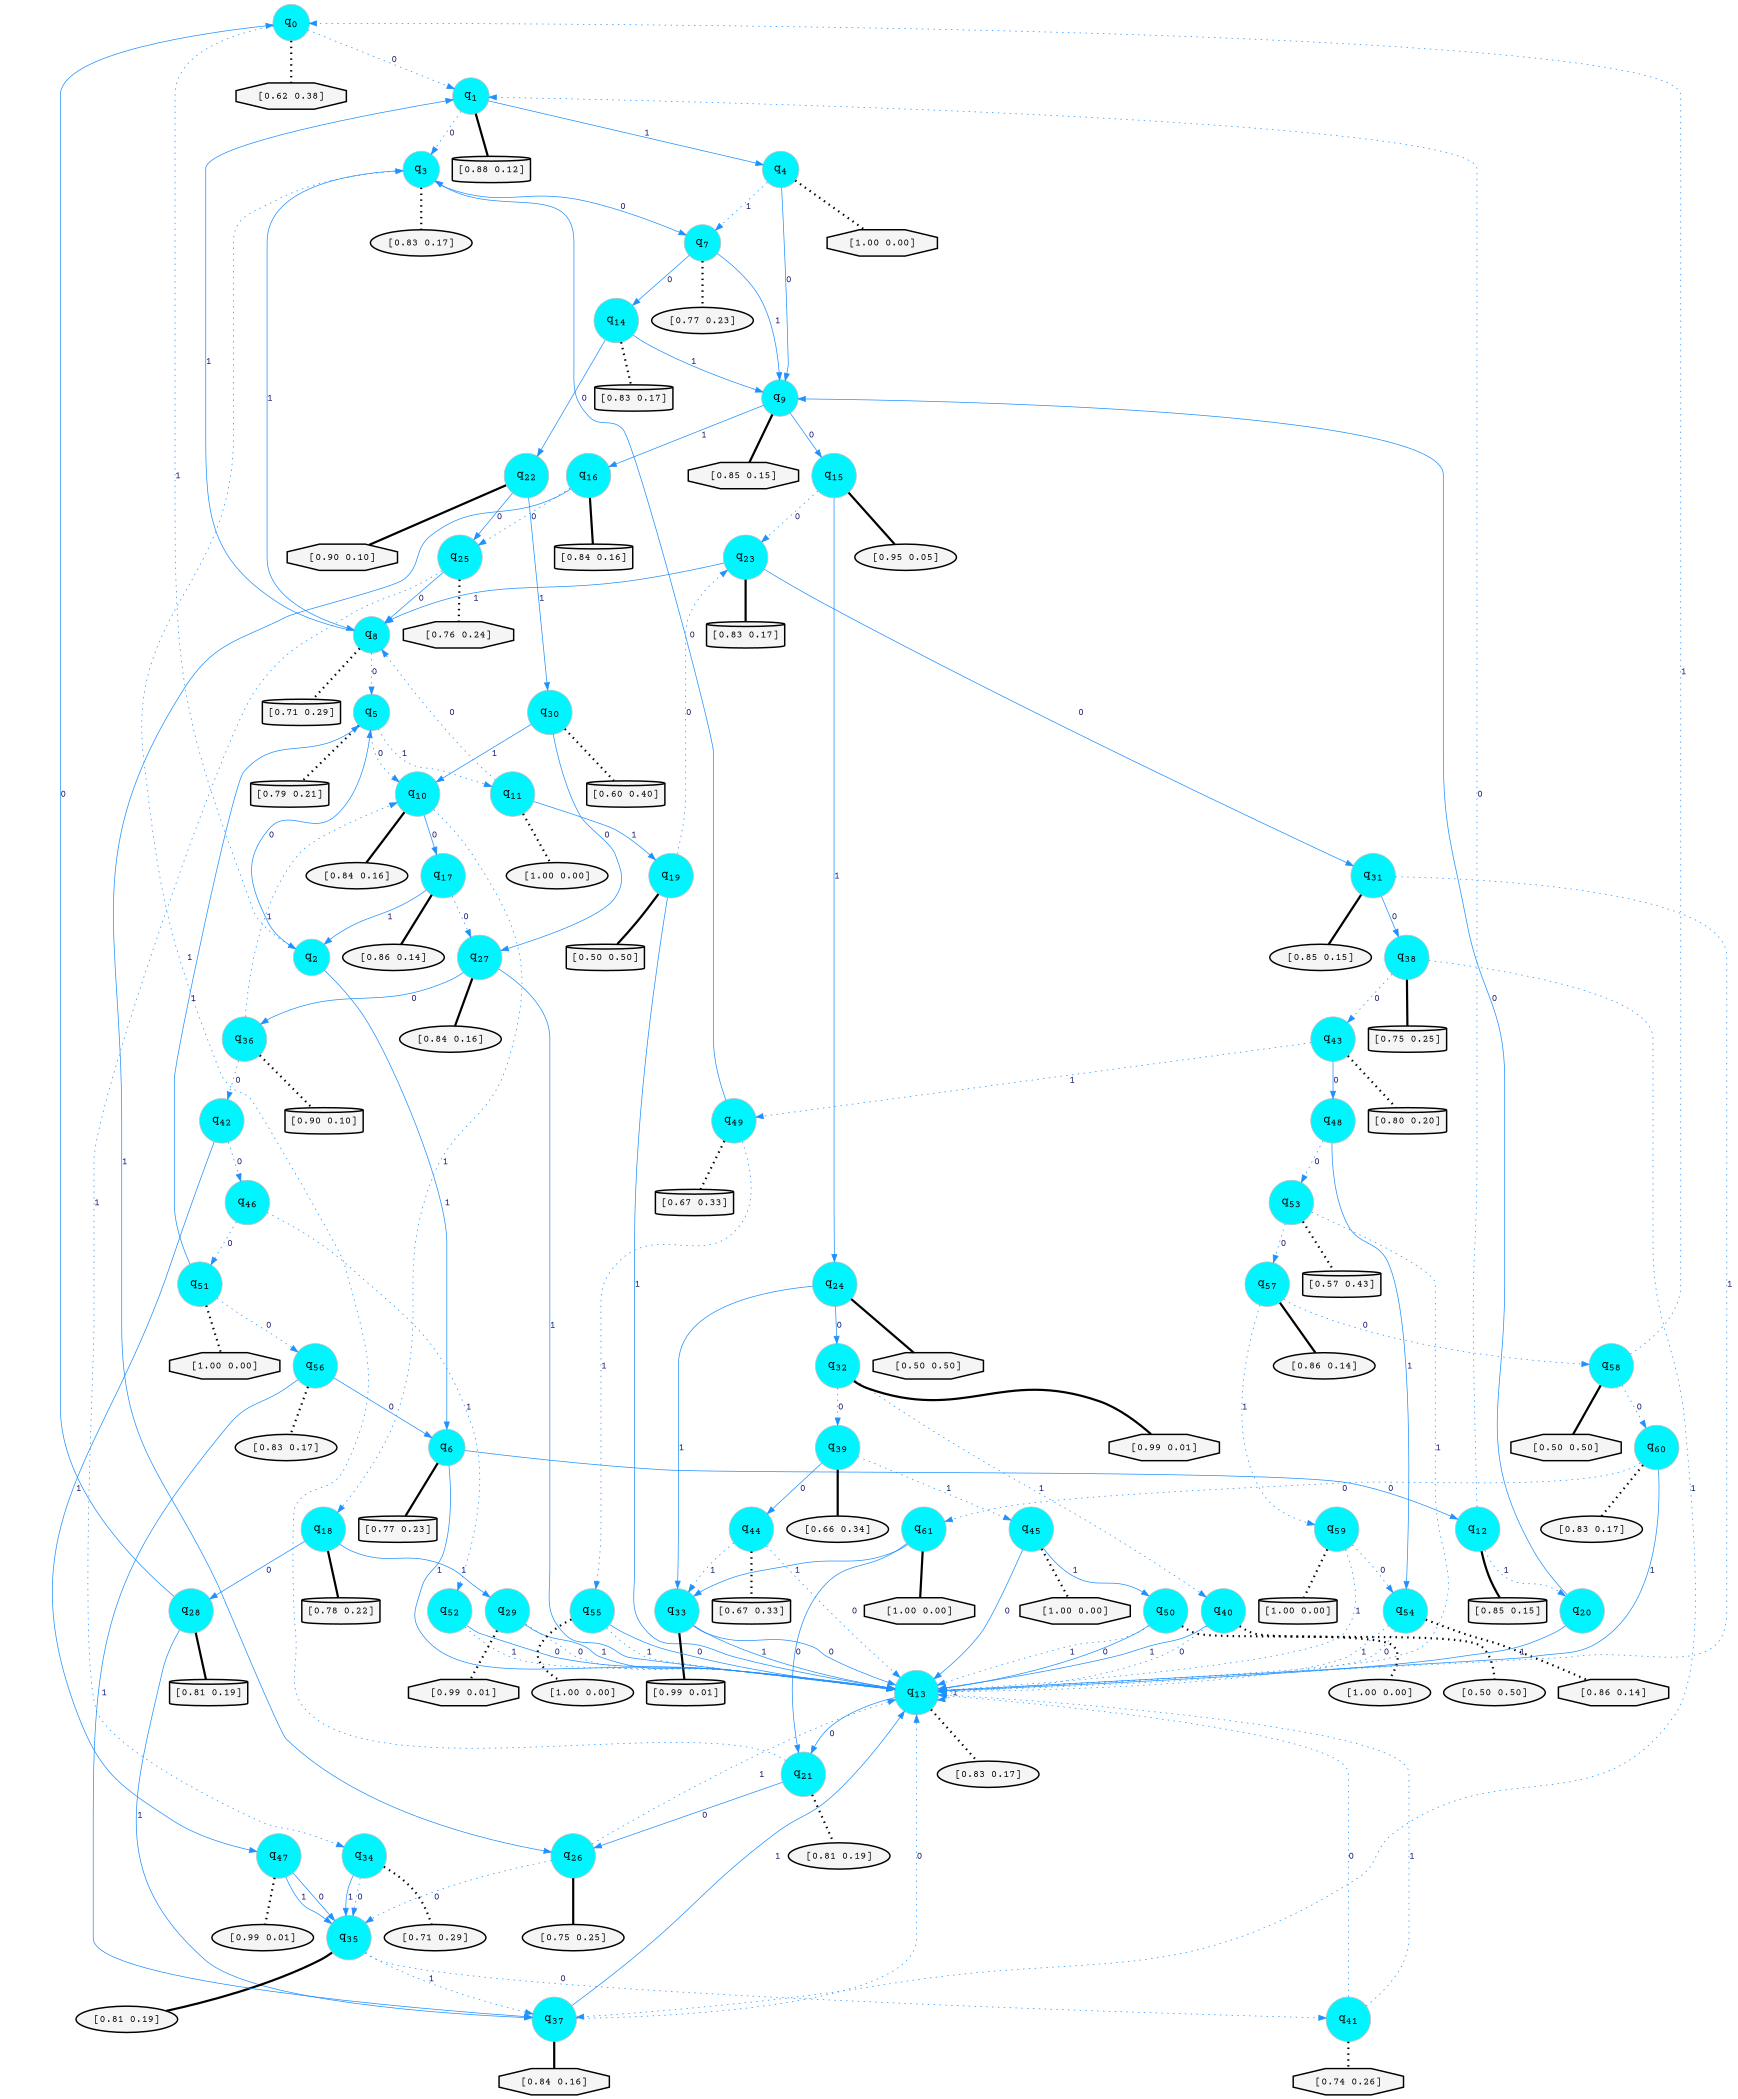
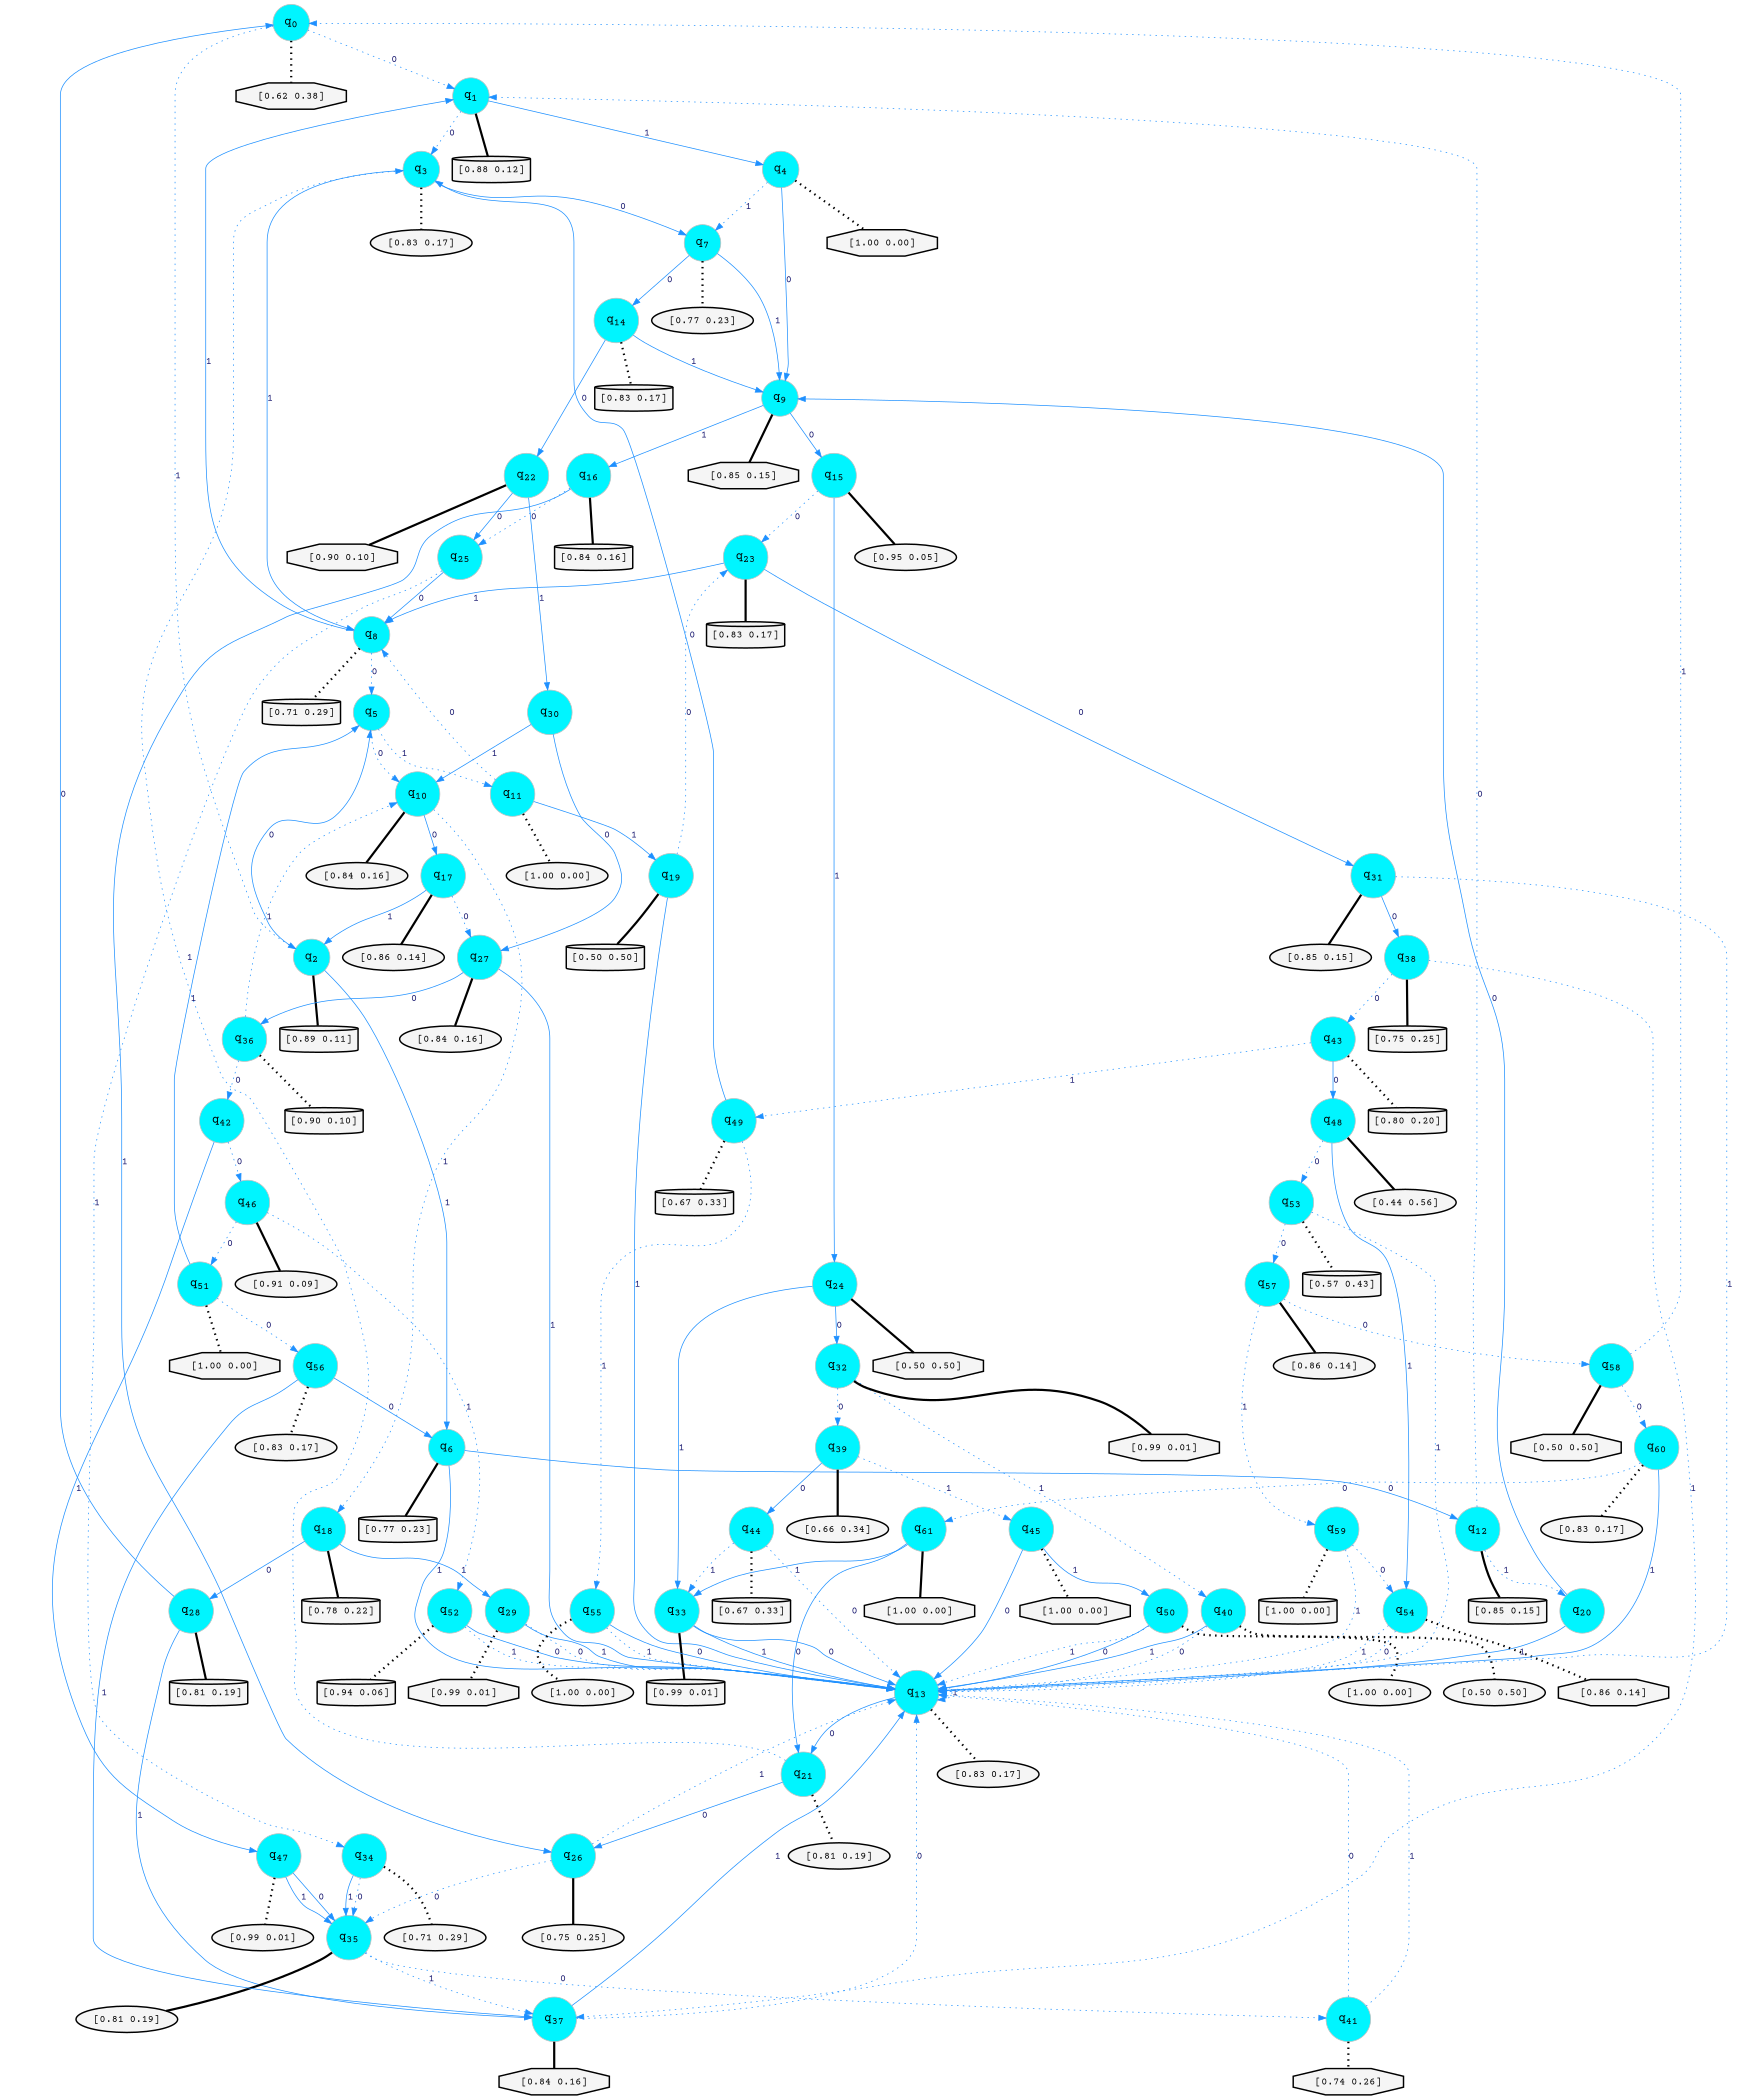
(459, 635) -> none
(290, 794) -> none
(626, 794) -> none
none -> (319, 1039)
none -> (1405, 1202)
none -> (286, 1284)
none -> (356, 1693)
